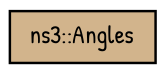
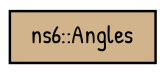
(83, 37) -> (83, 37)
